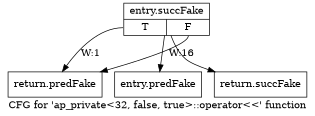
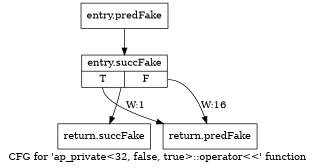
(163, 47) -> (124, 38)
